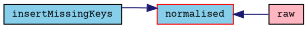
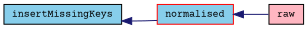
(134, 8) -> (145, 21)
